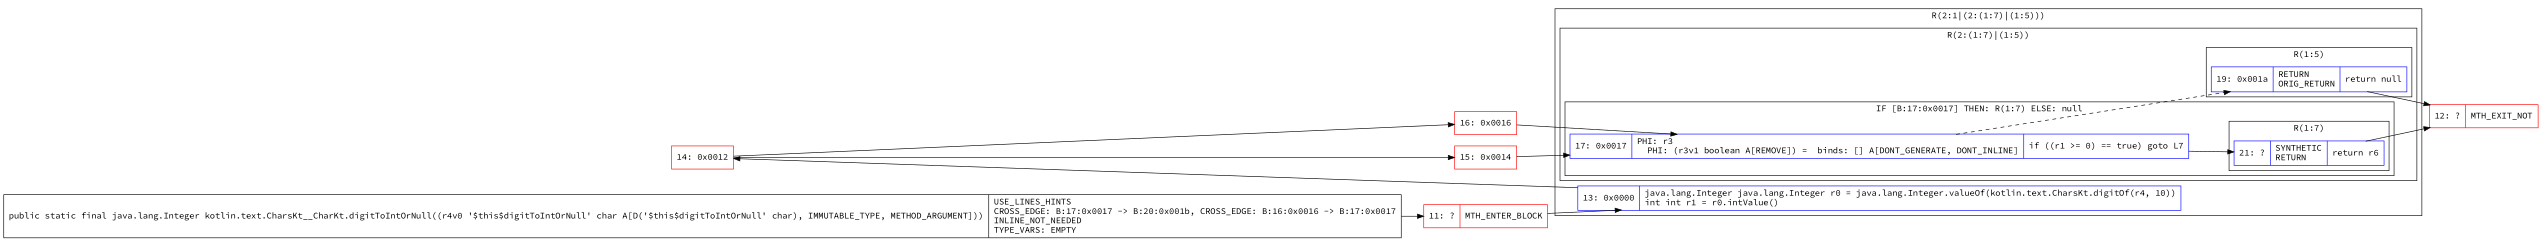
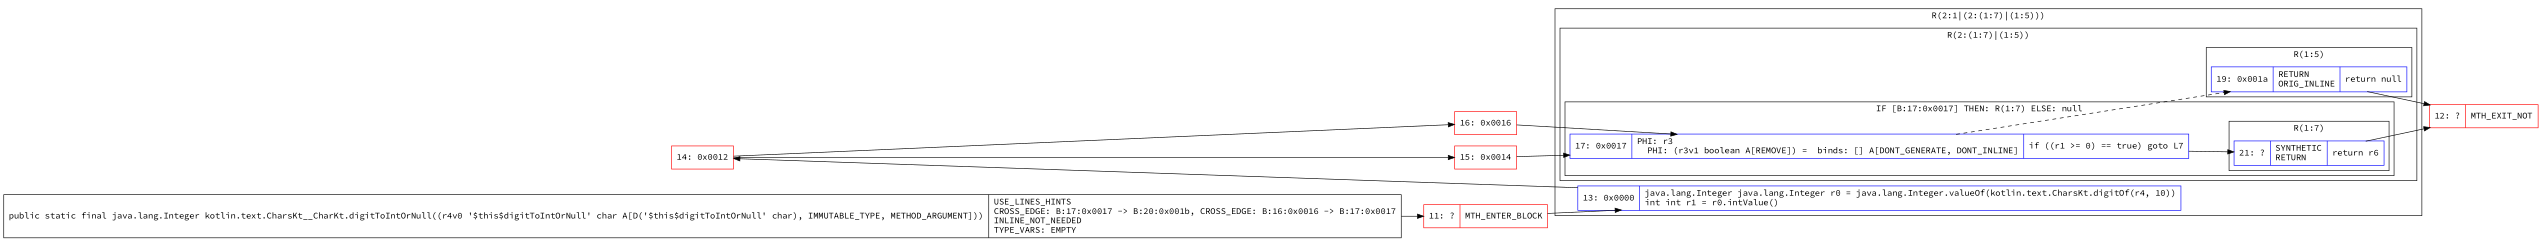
(2307, 84) -> (2307, 84)
